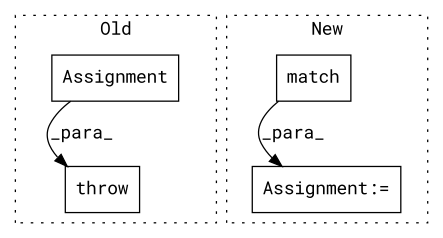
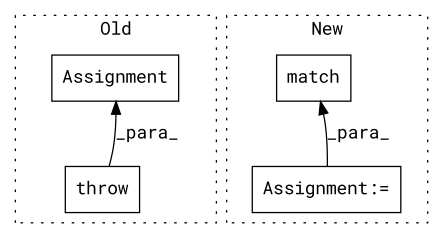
(49, 126) -> (114, 141)
(259, 128) -> (327, 140)
